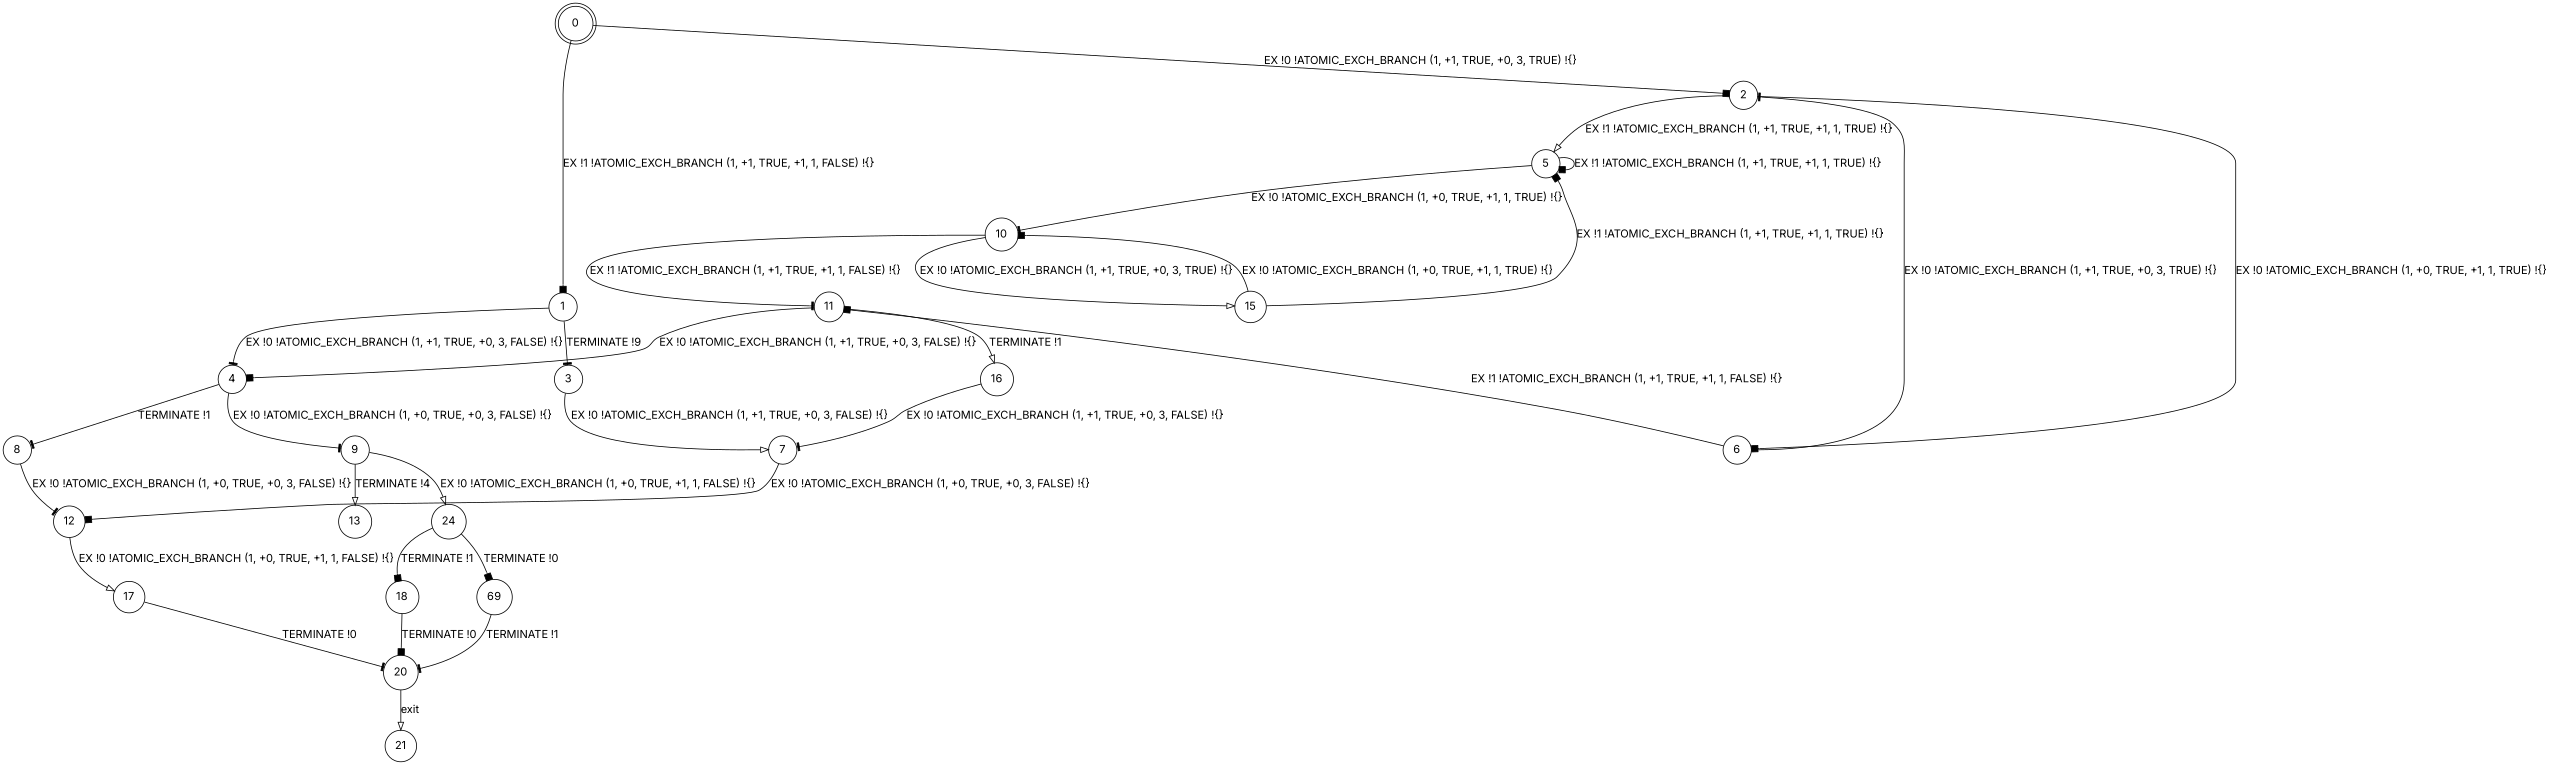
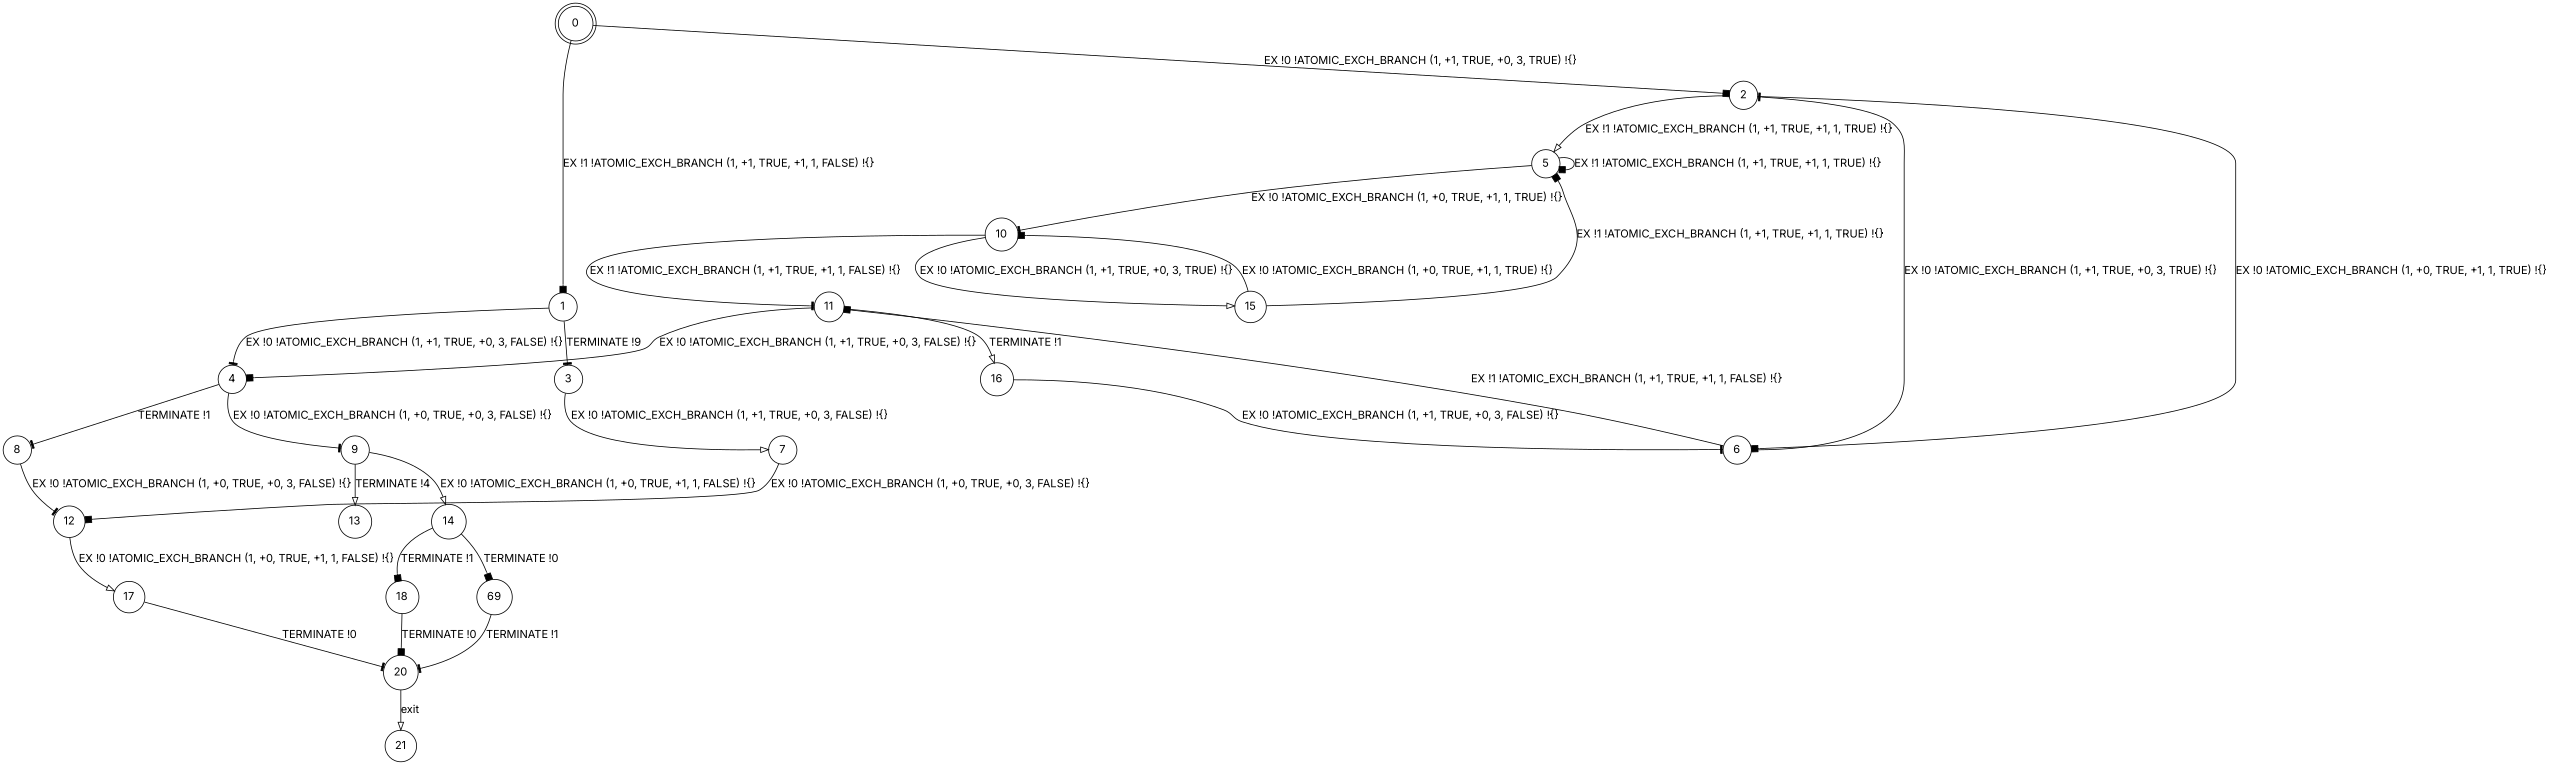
(893, 419) -> (1362, 440)
(449, 522) -> (449, 522)
